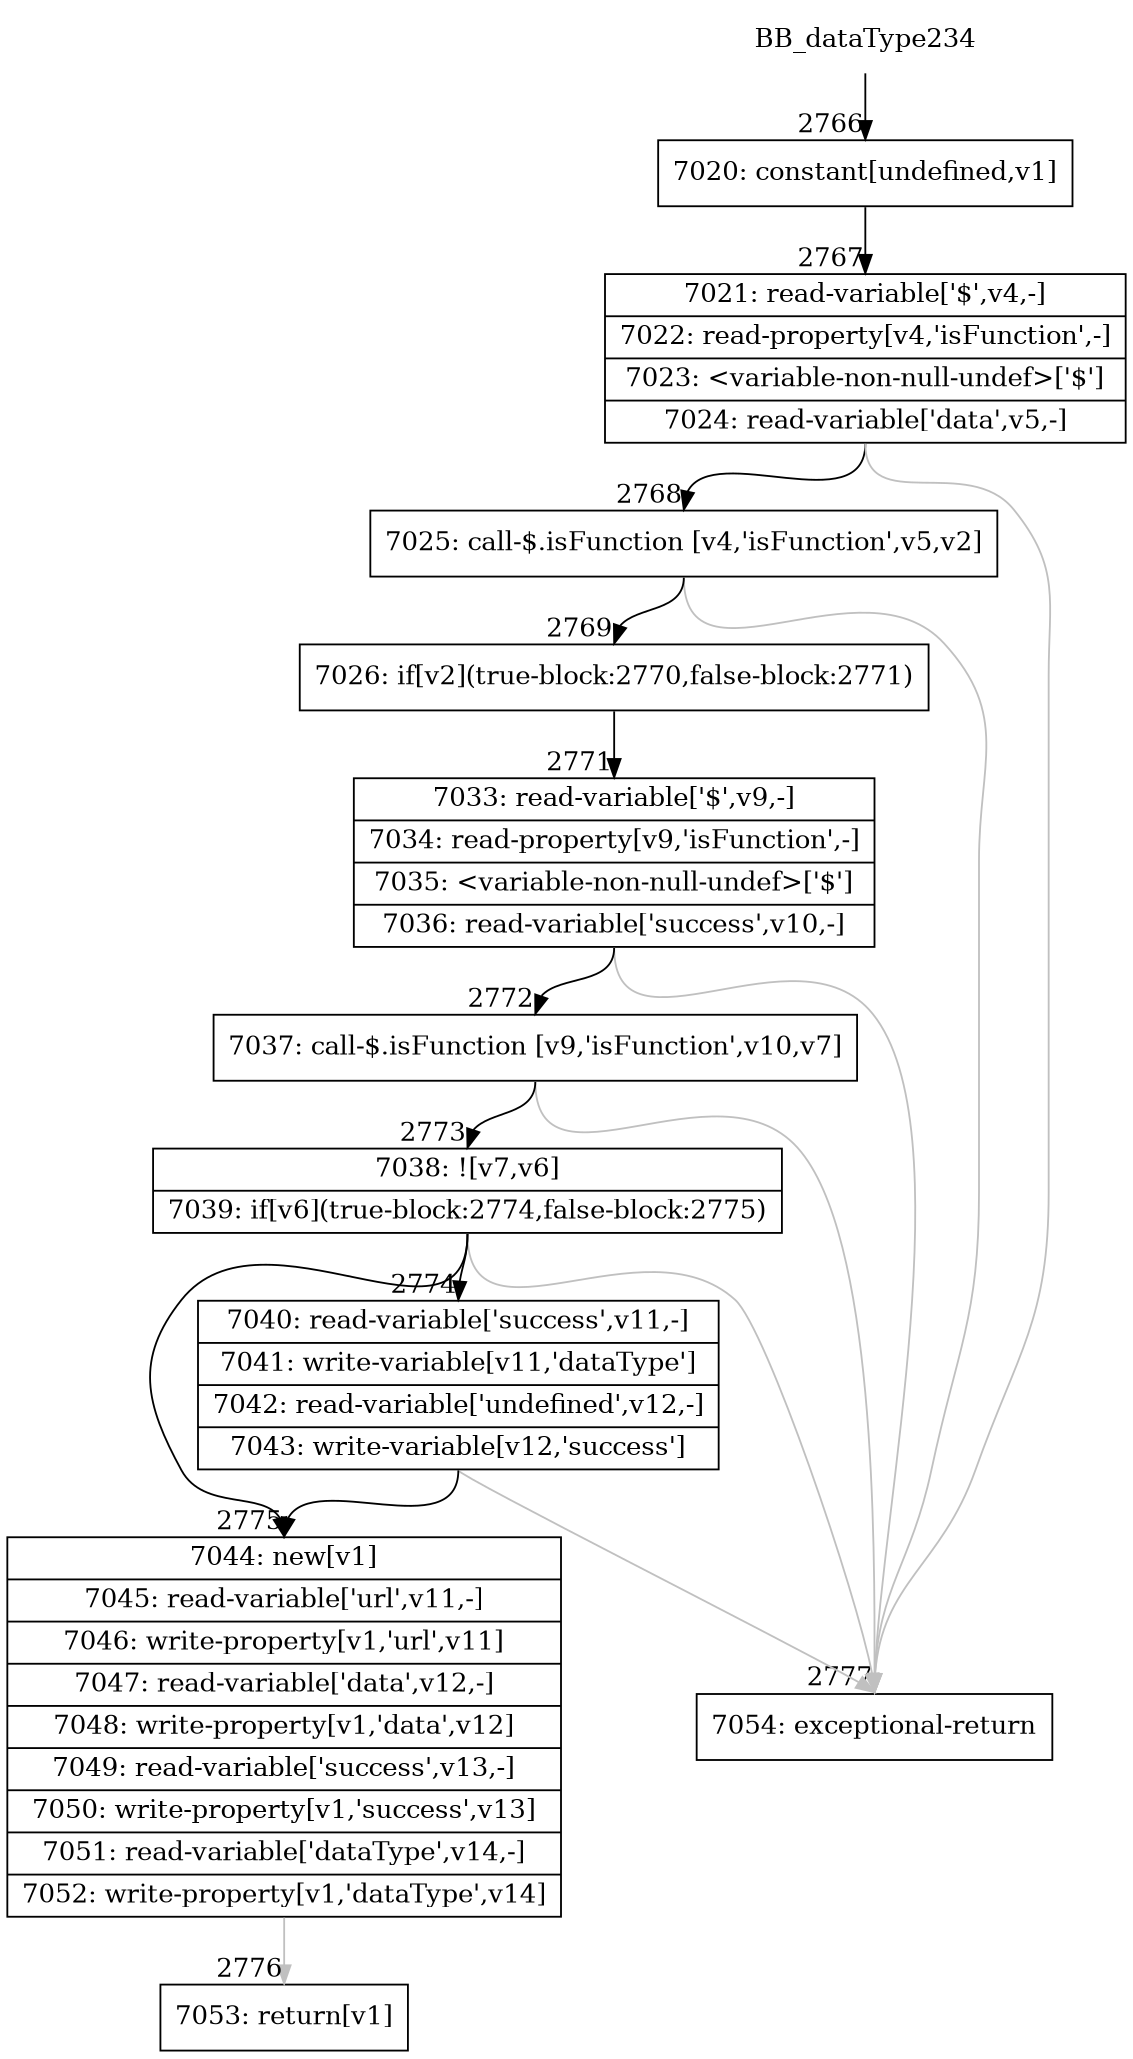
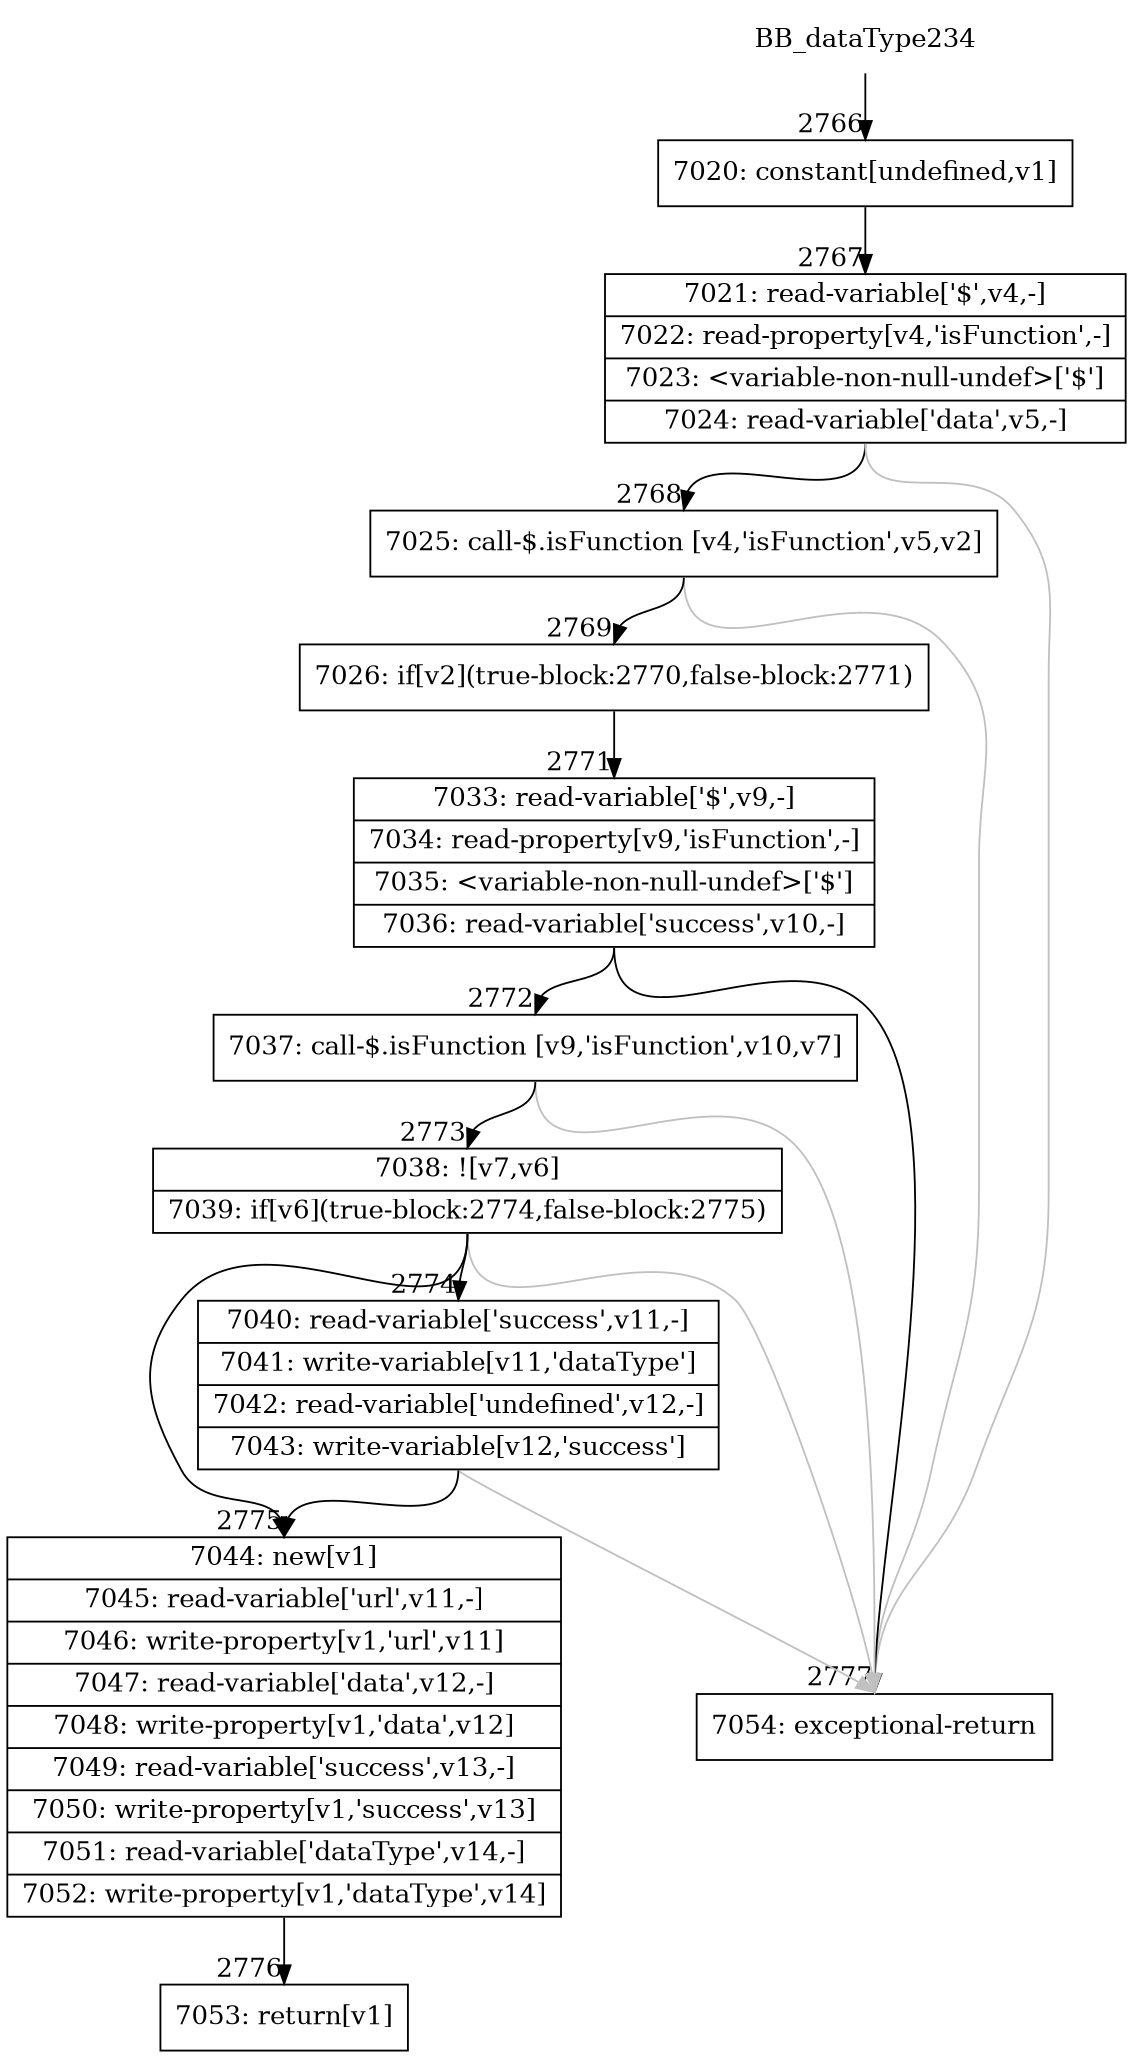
(914, 1191) -> (914, 1191)
(284, 1941) -> (284, 1941)
